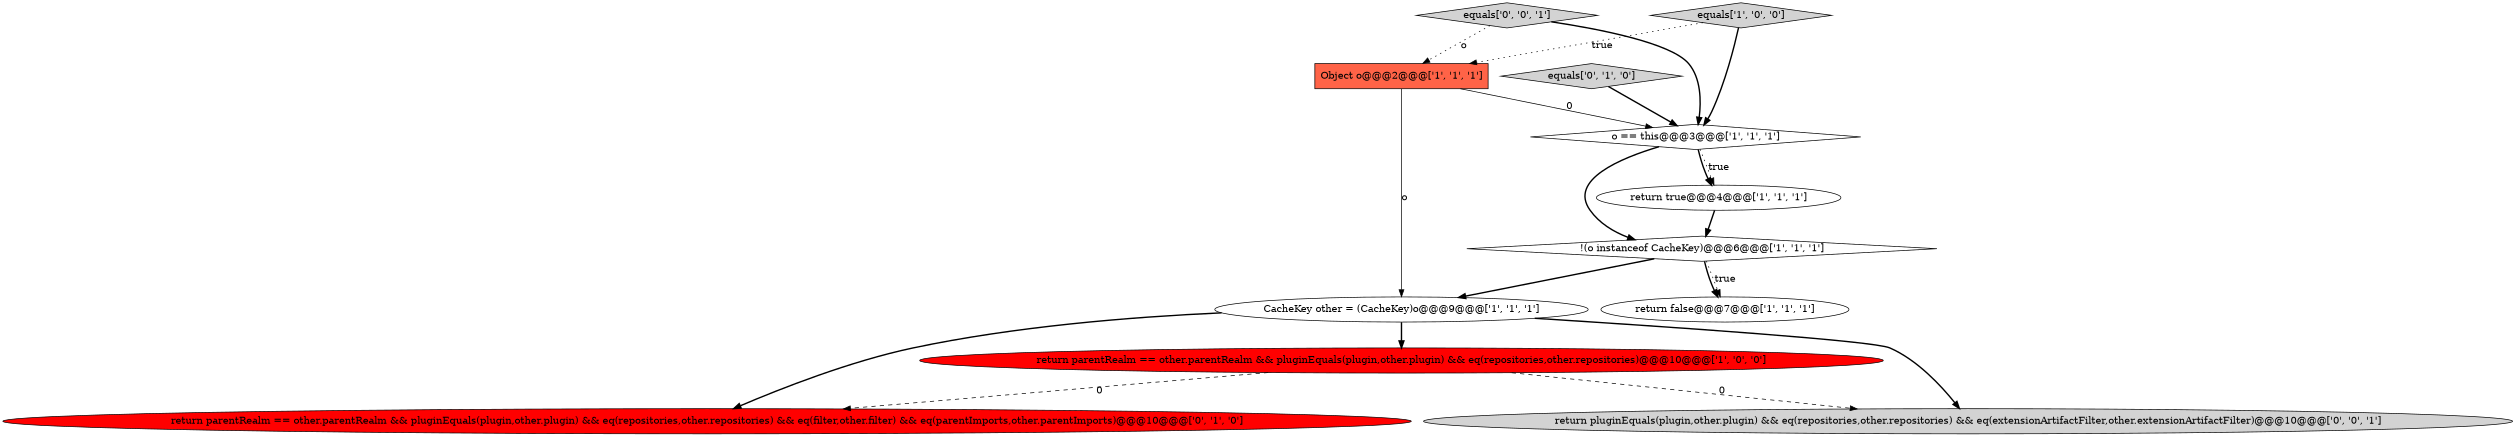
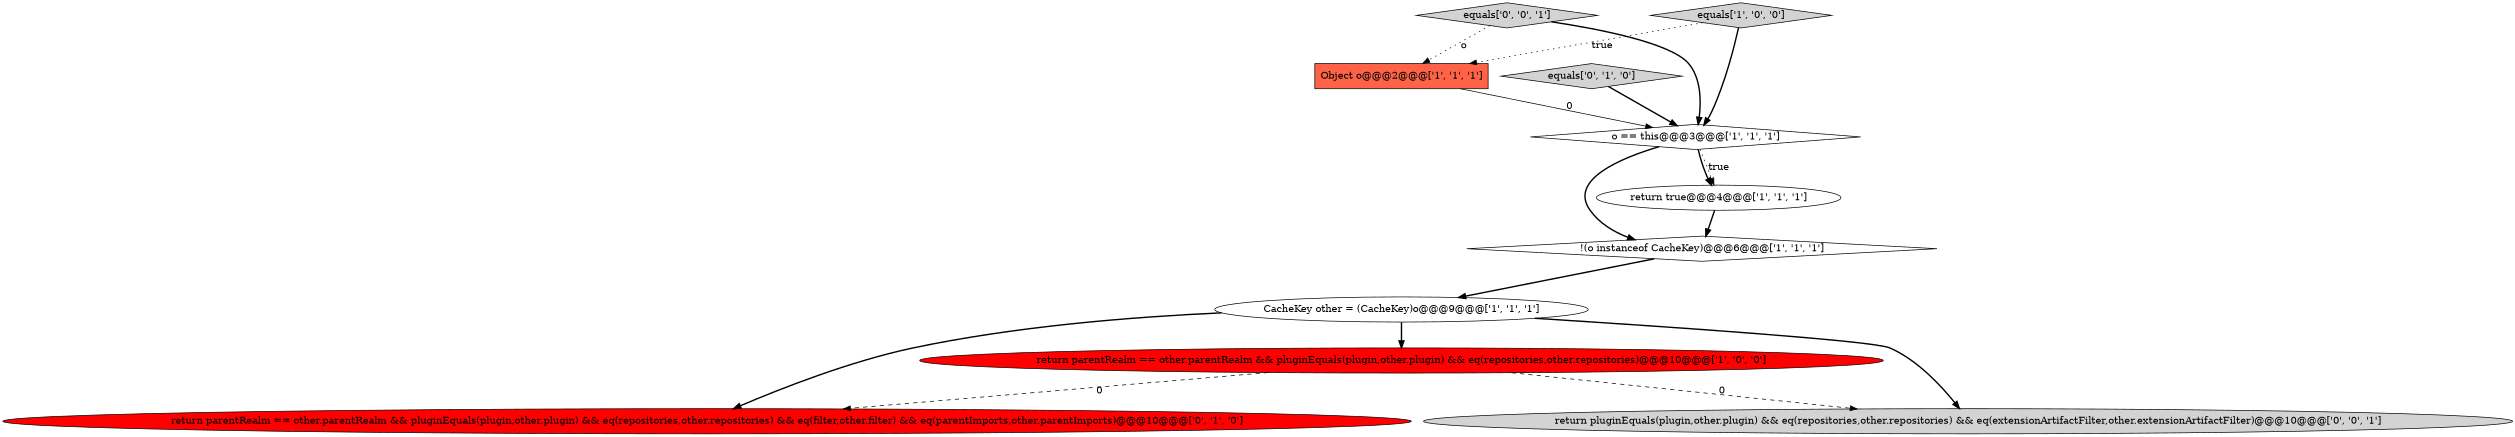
(1401, 189) -> none
(1725, 309) -> none
